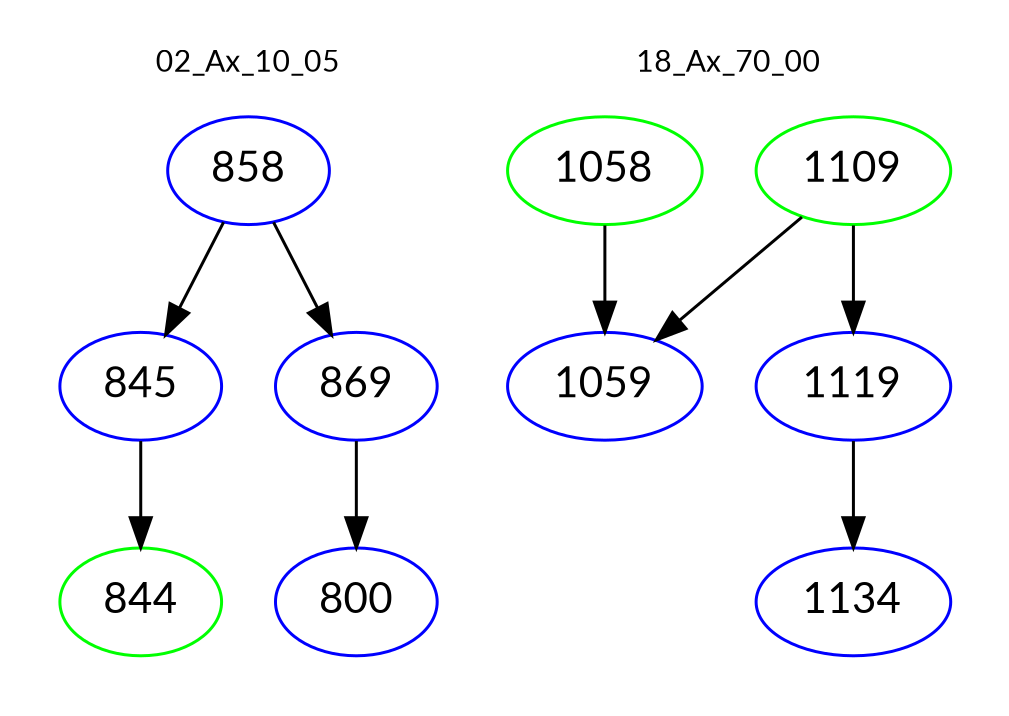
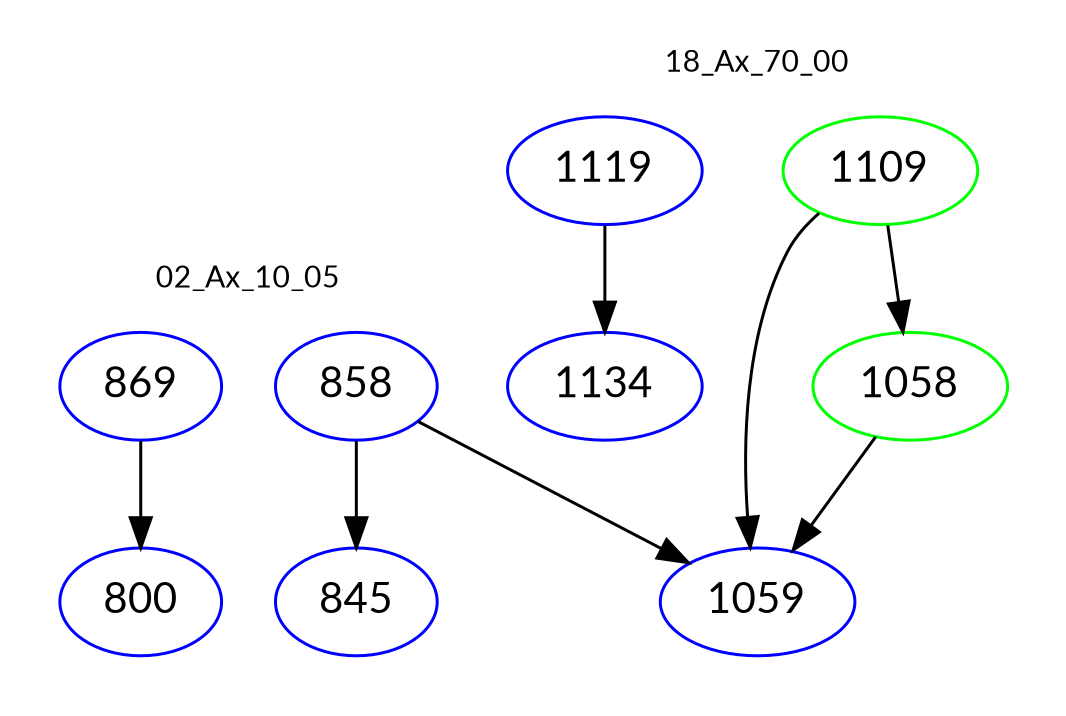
(853, 264) -> (893, 264)
(296, 265) -> (539, 485)
(141, 602) -> none
